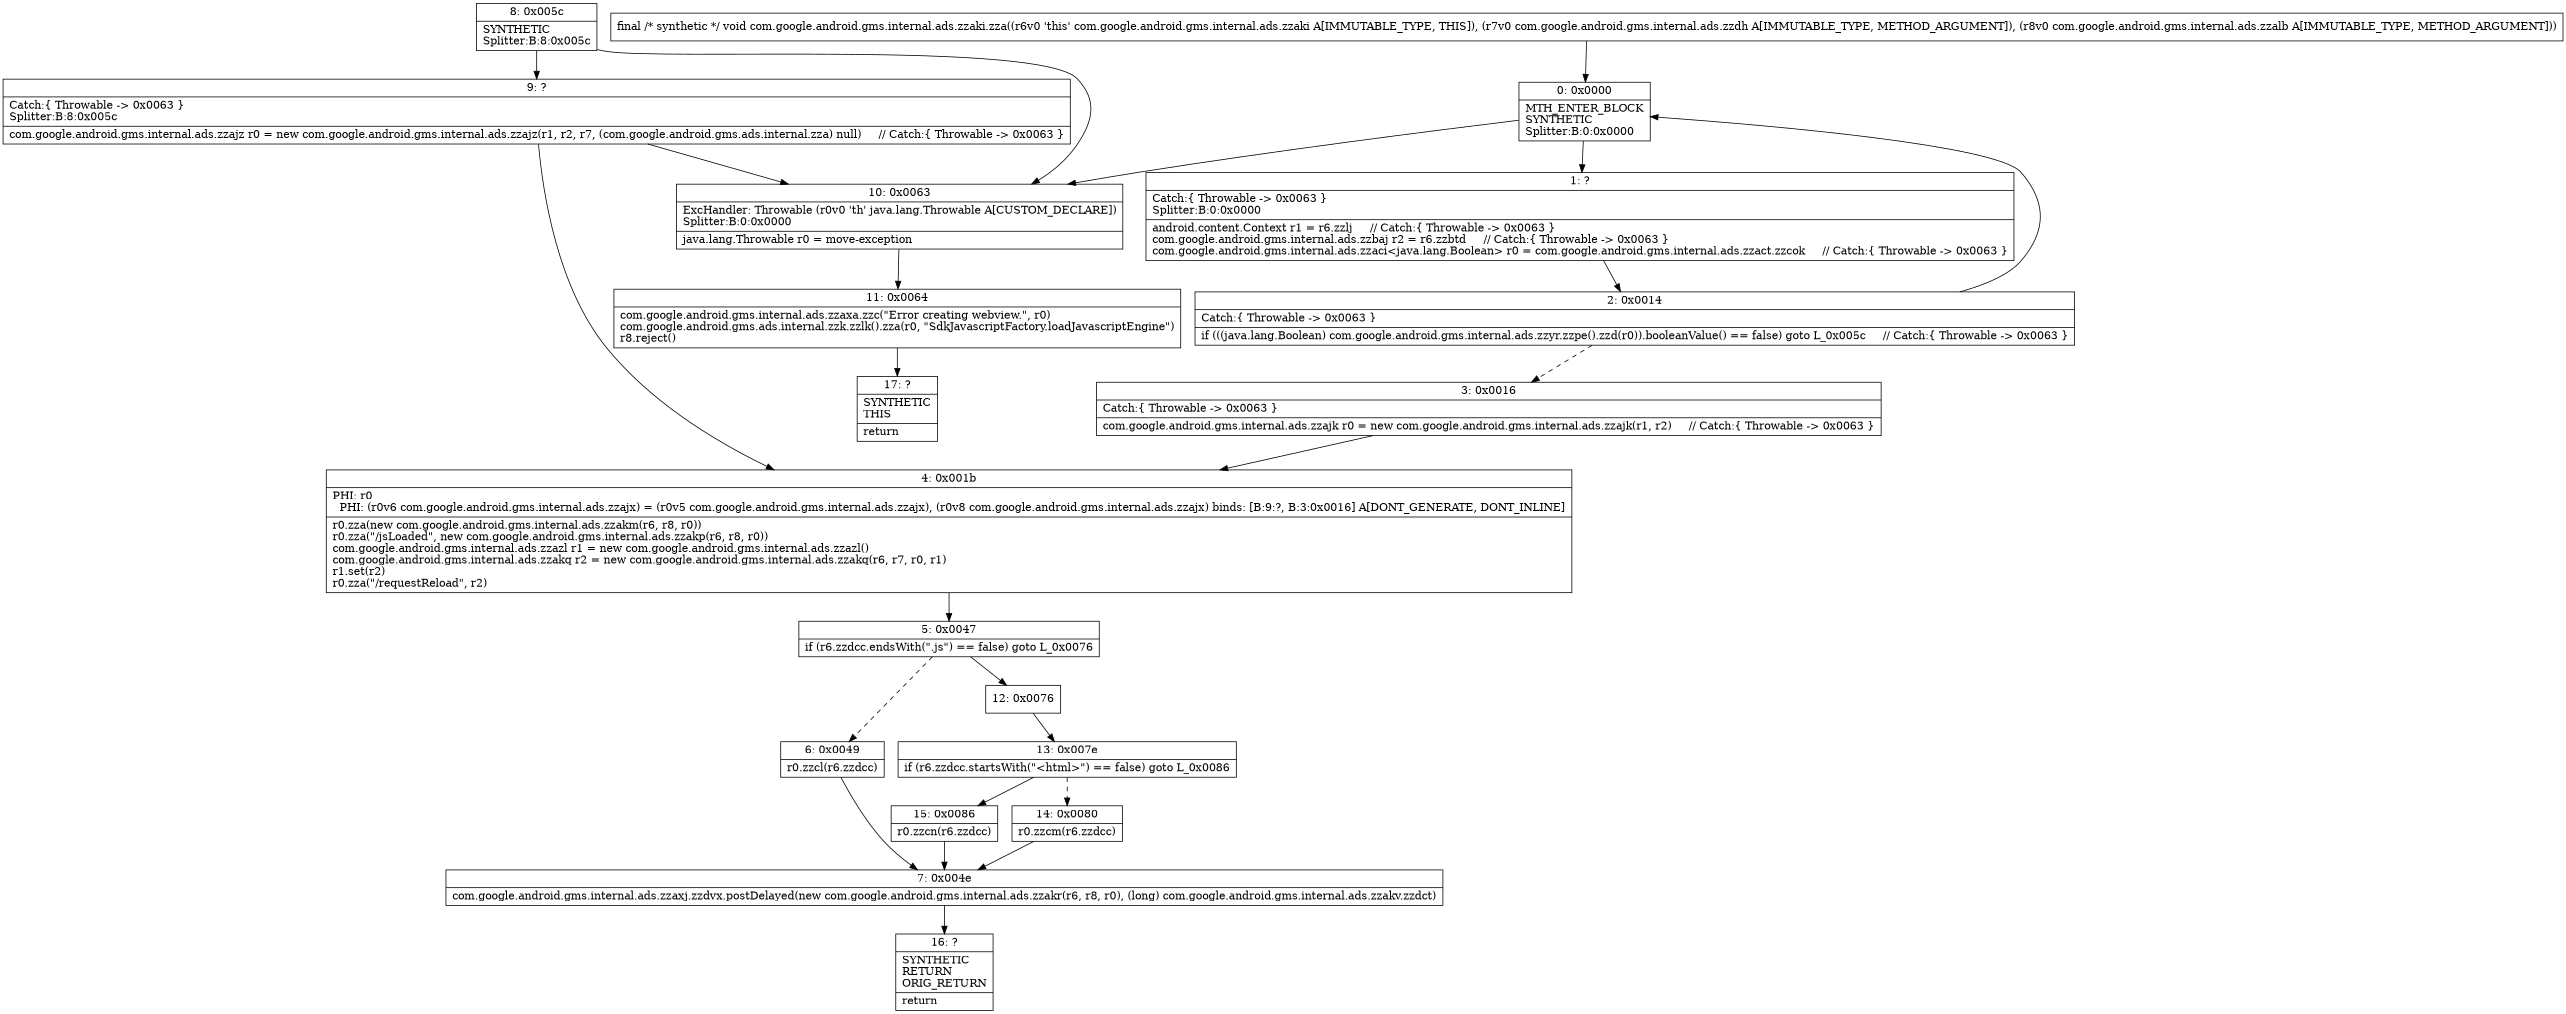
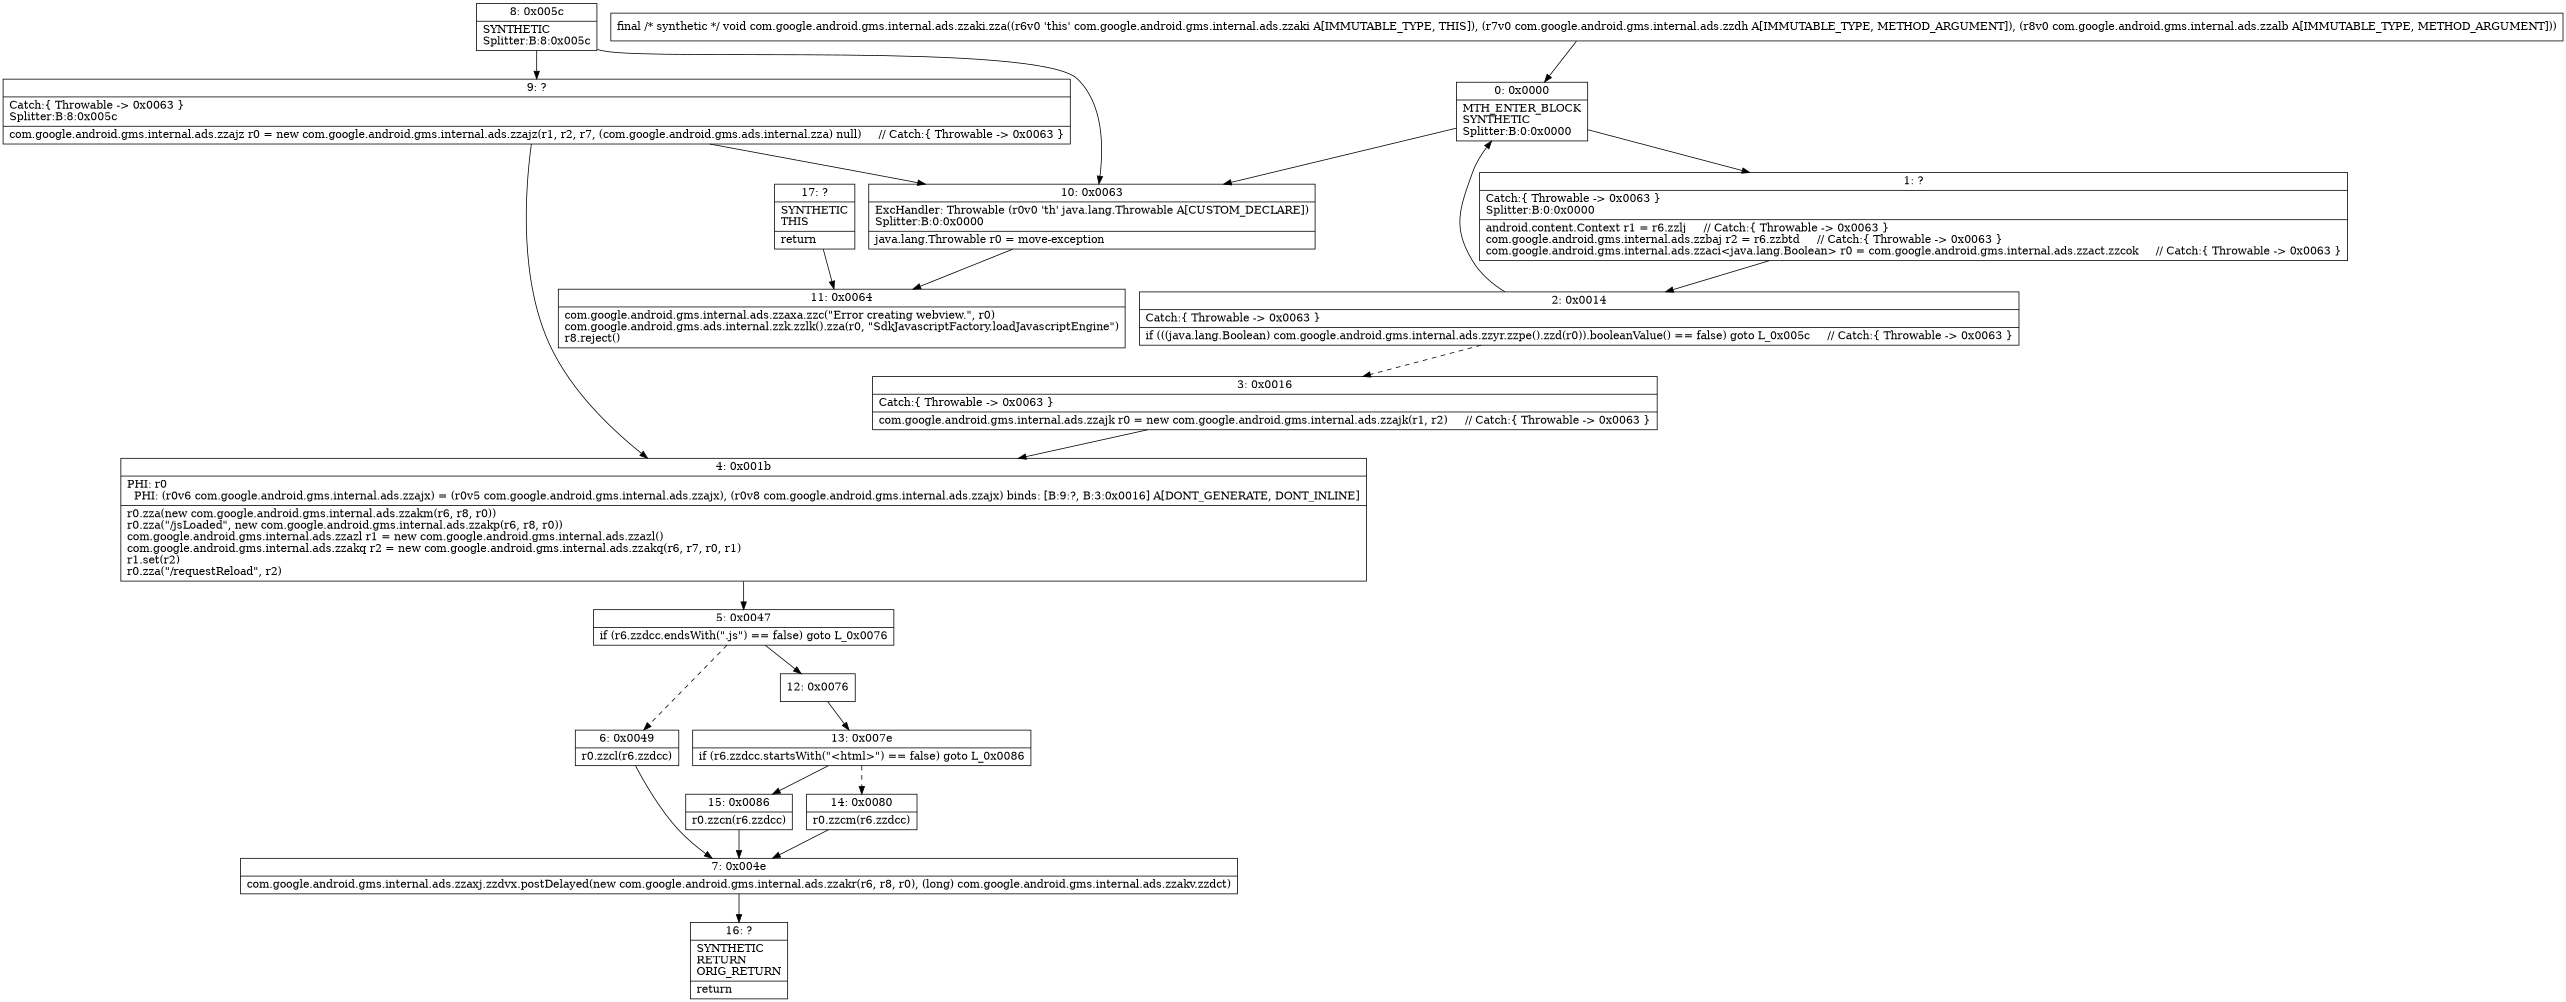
(897, 358) -> (828, 265)
